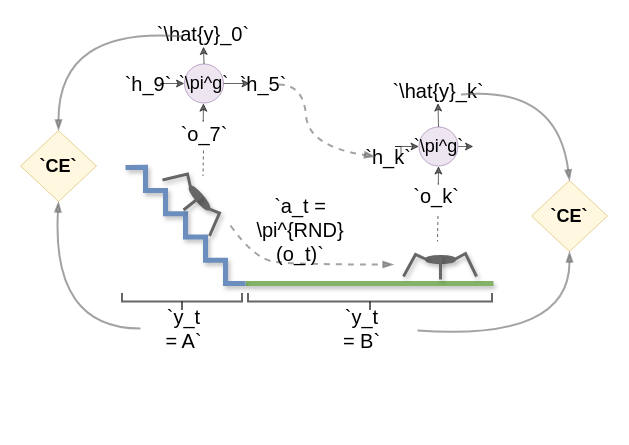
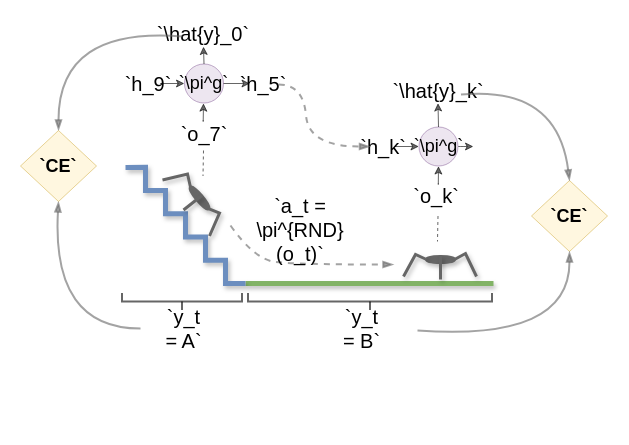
(388, 157) -> (383, 147)
